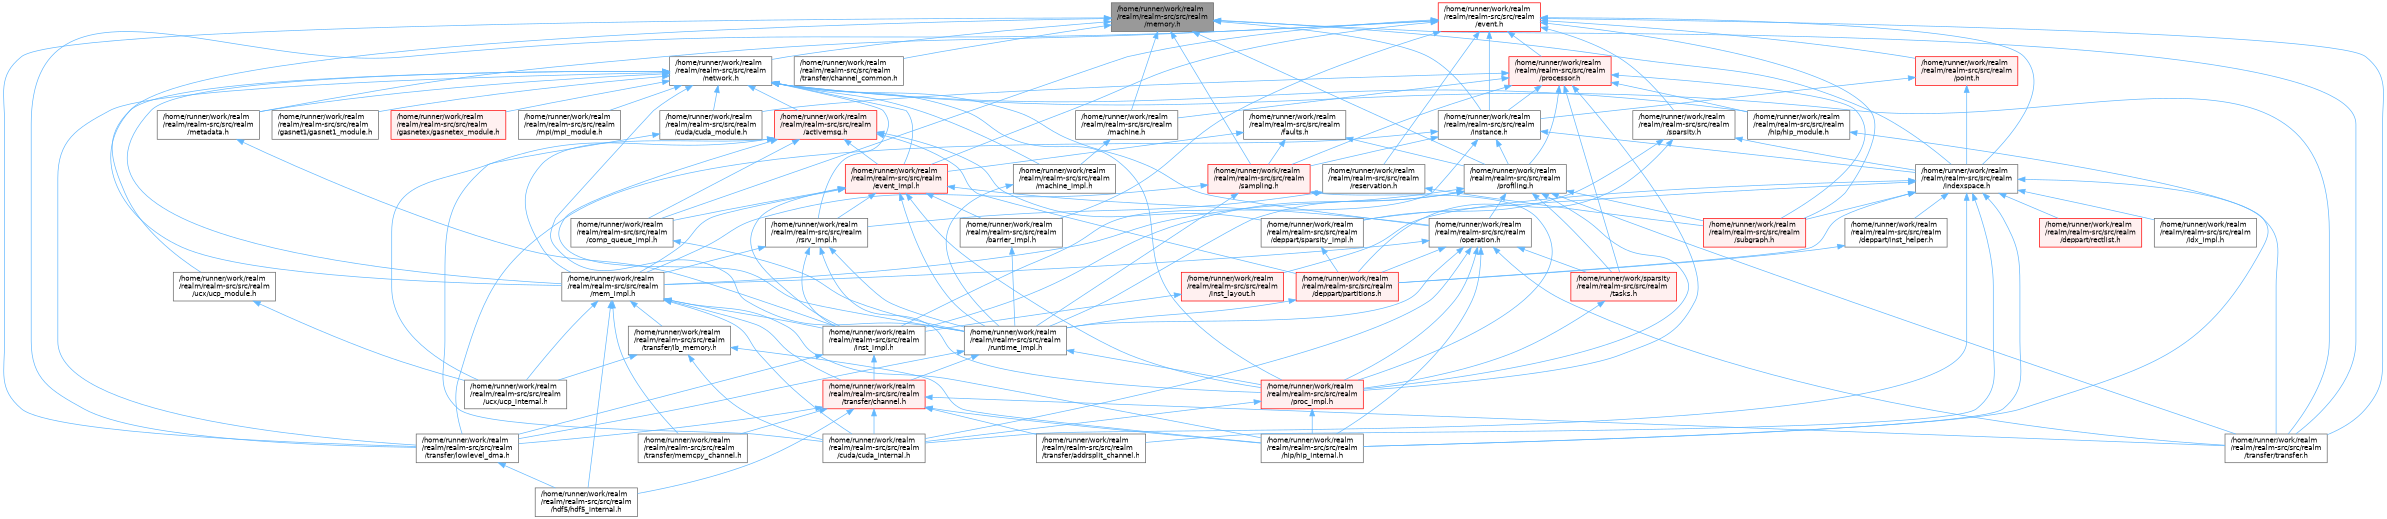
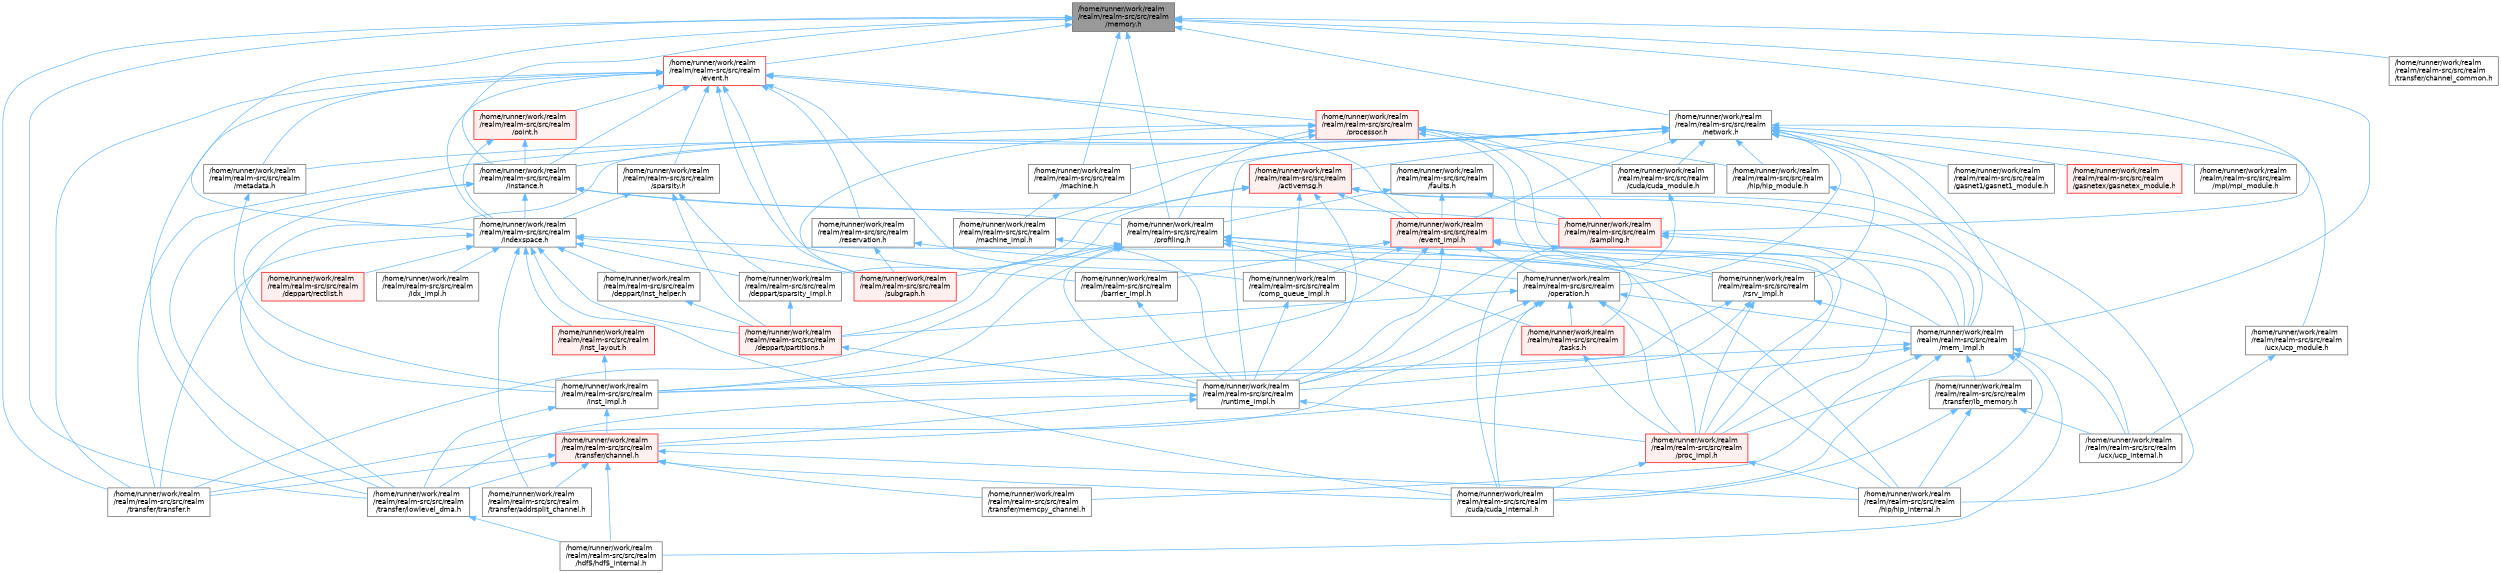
none -> (916, 45)
(1624, 287) -> (1573, 341)
